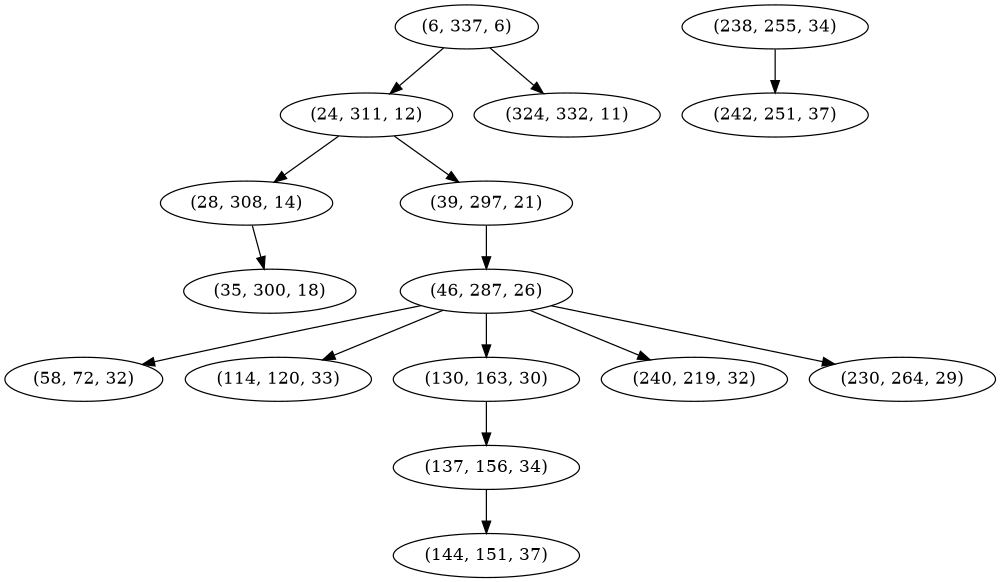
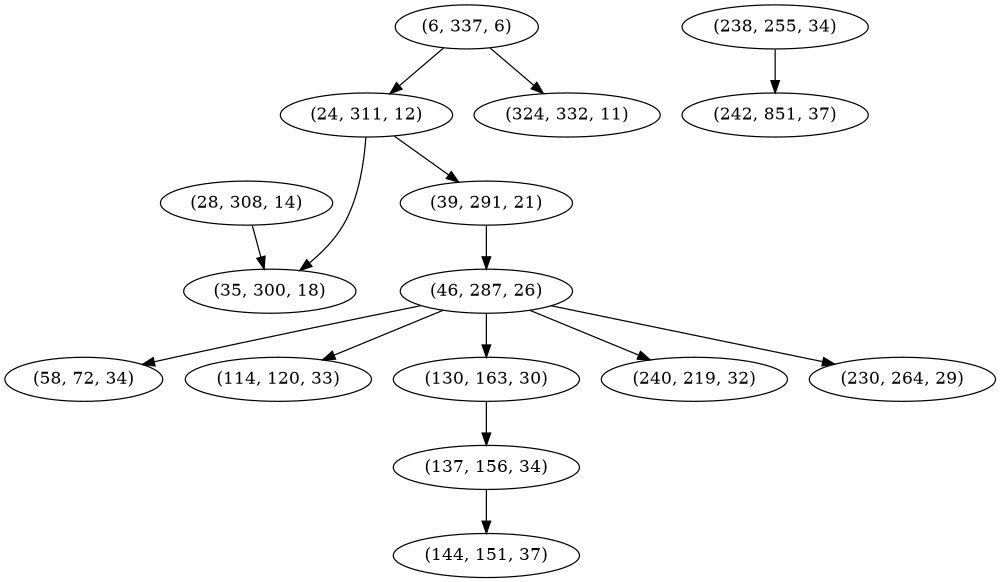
(775, 115) -> (775, 115)
(311, 156) -> (352, 207)
(486, 203) -> (486, 203)
(84, 379) -> (84, 379)
